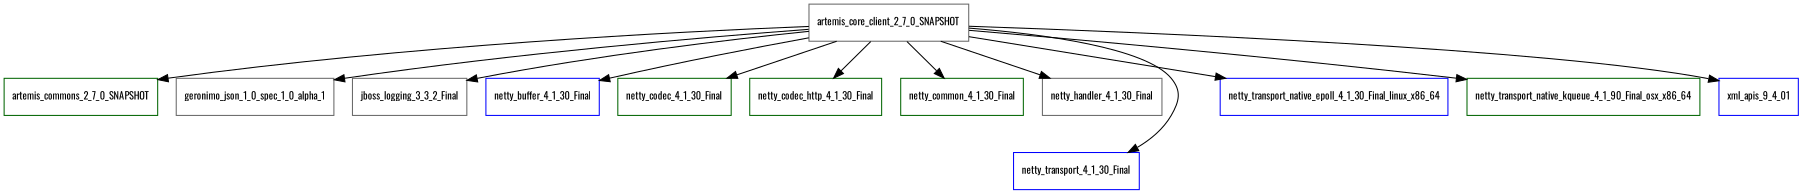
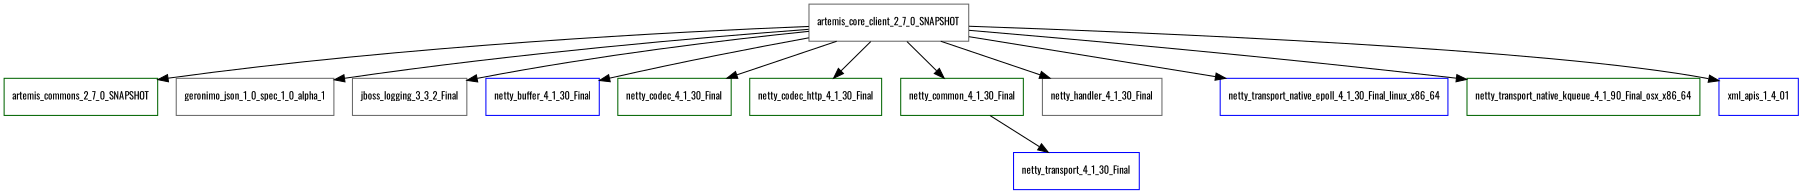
(1116, 51) -> (1015, 131)
(1759, 97) -> (1759, 97)
